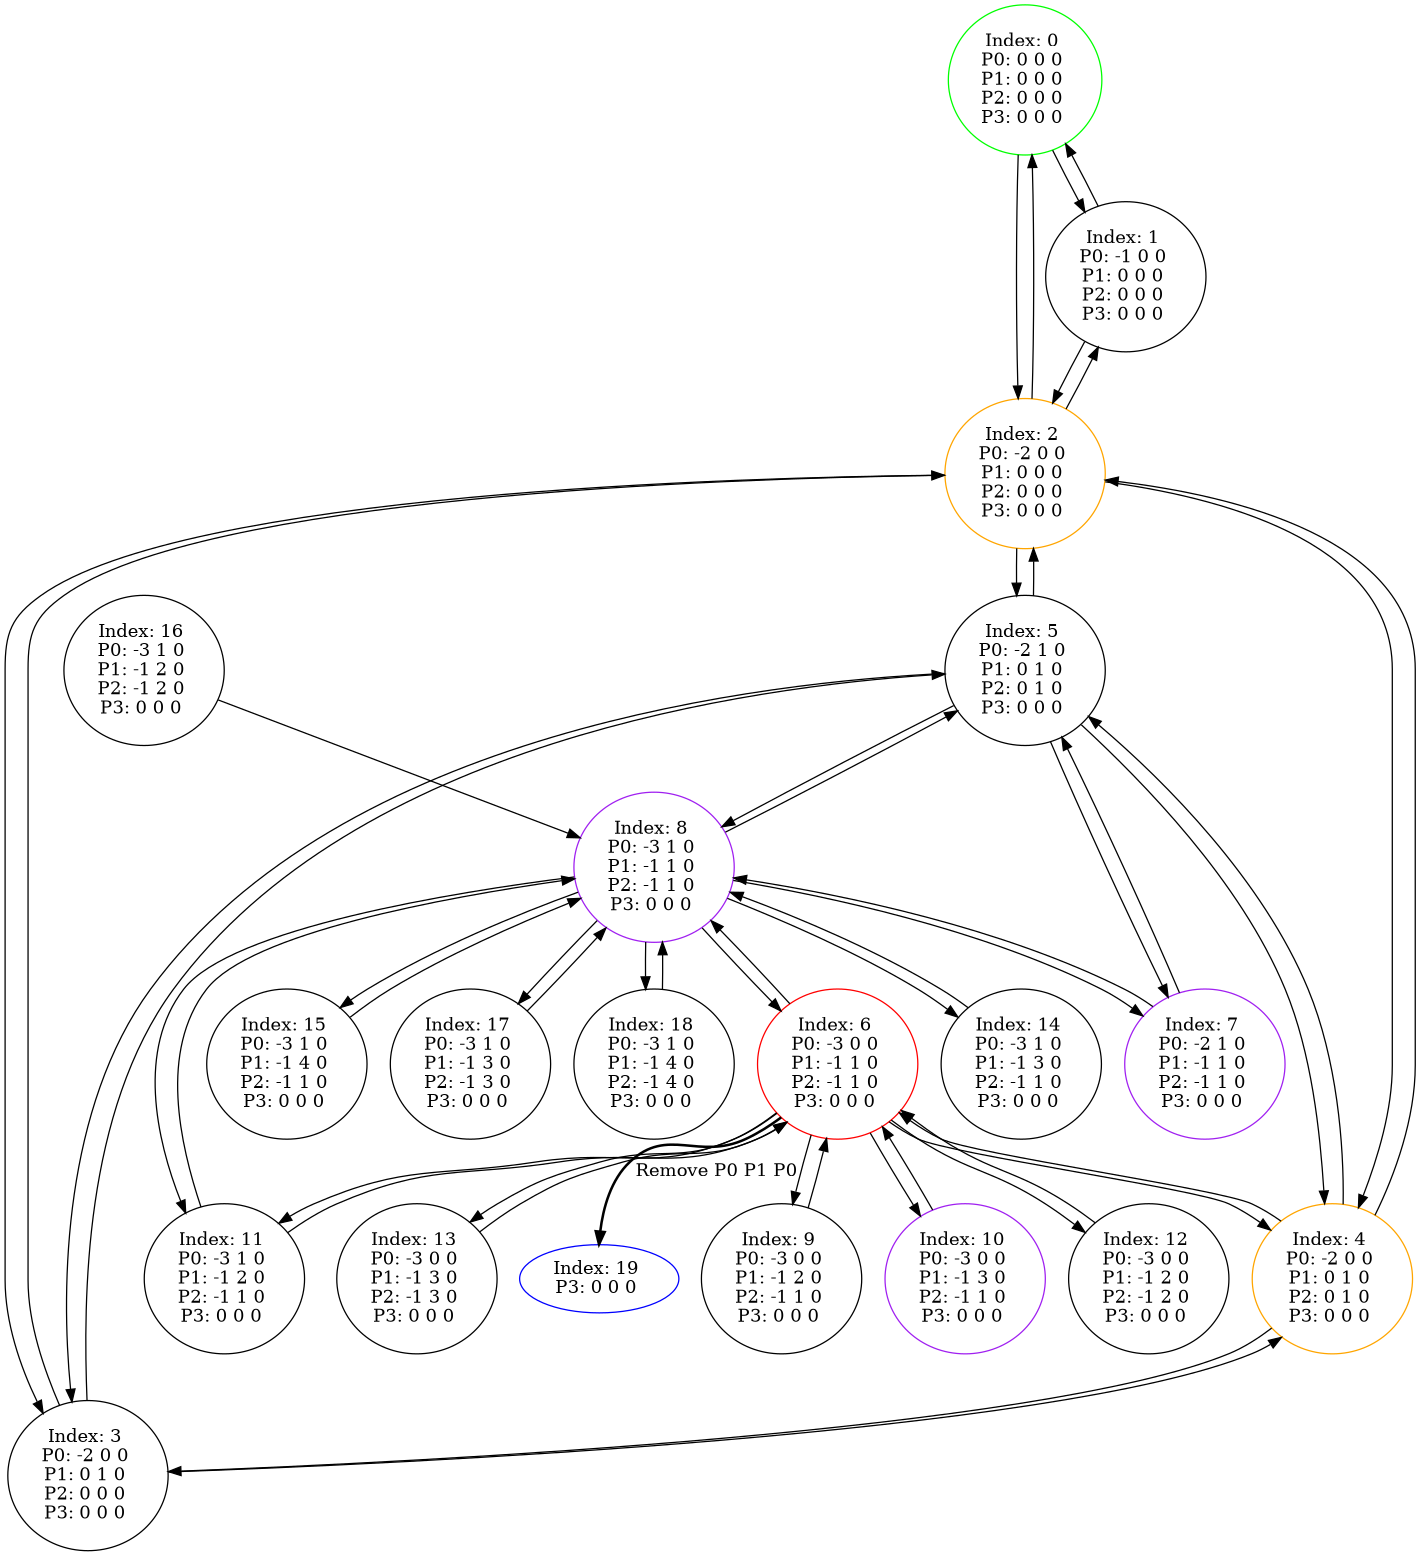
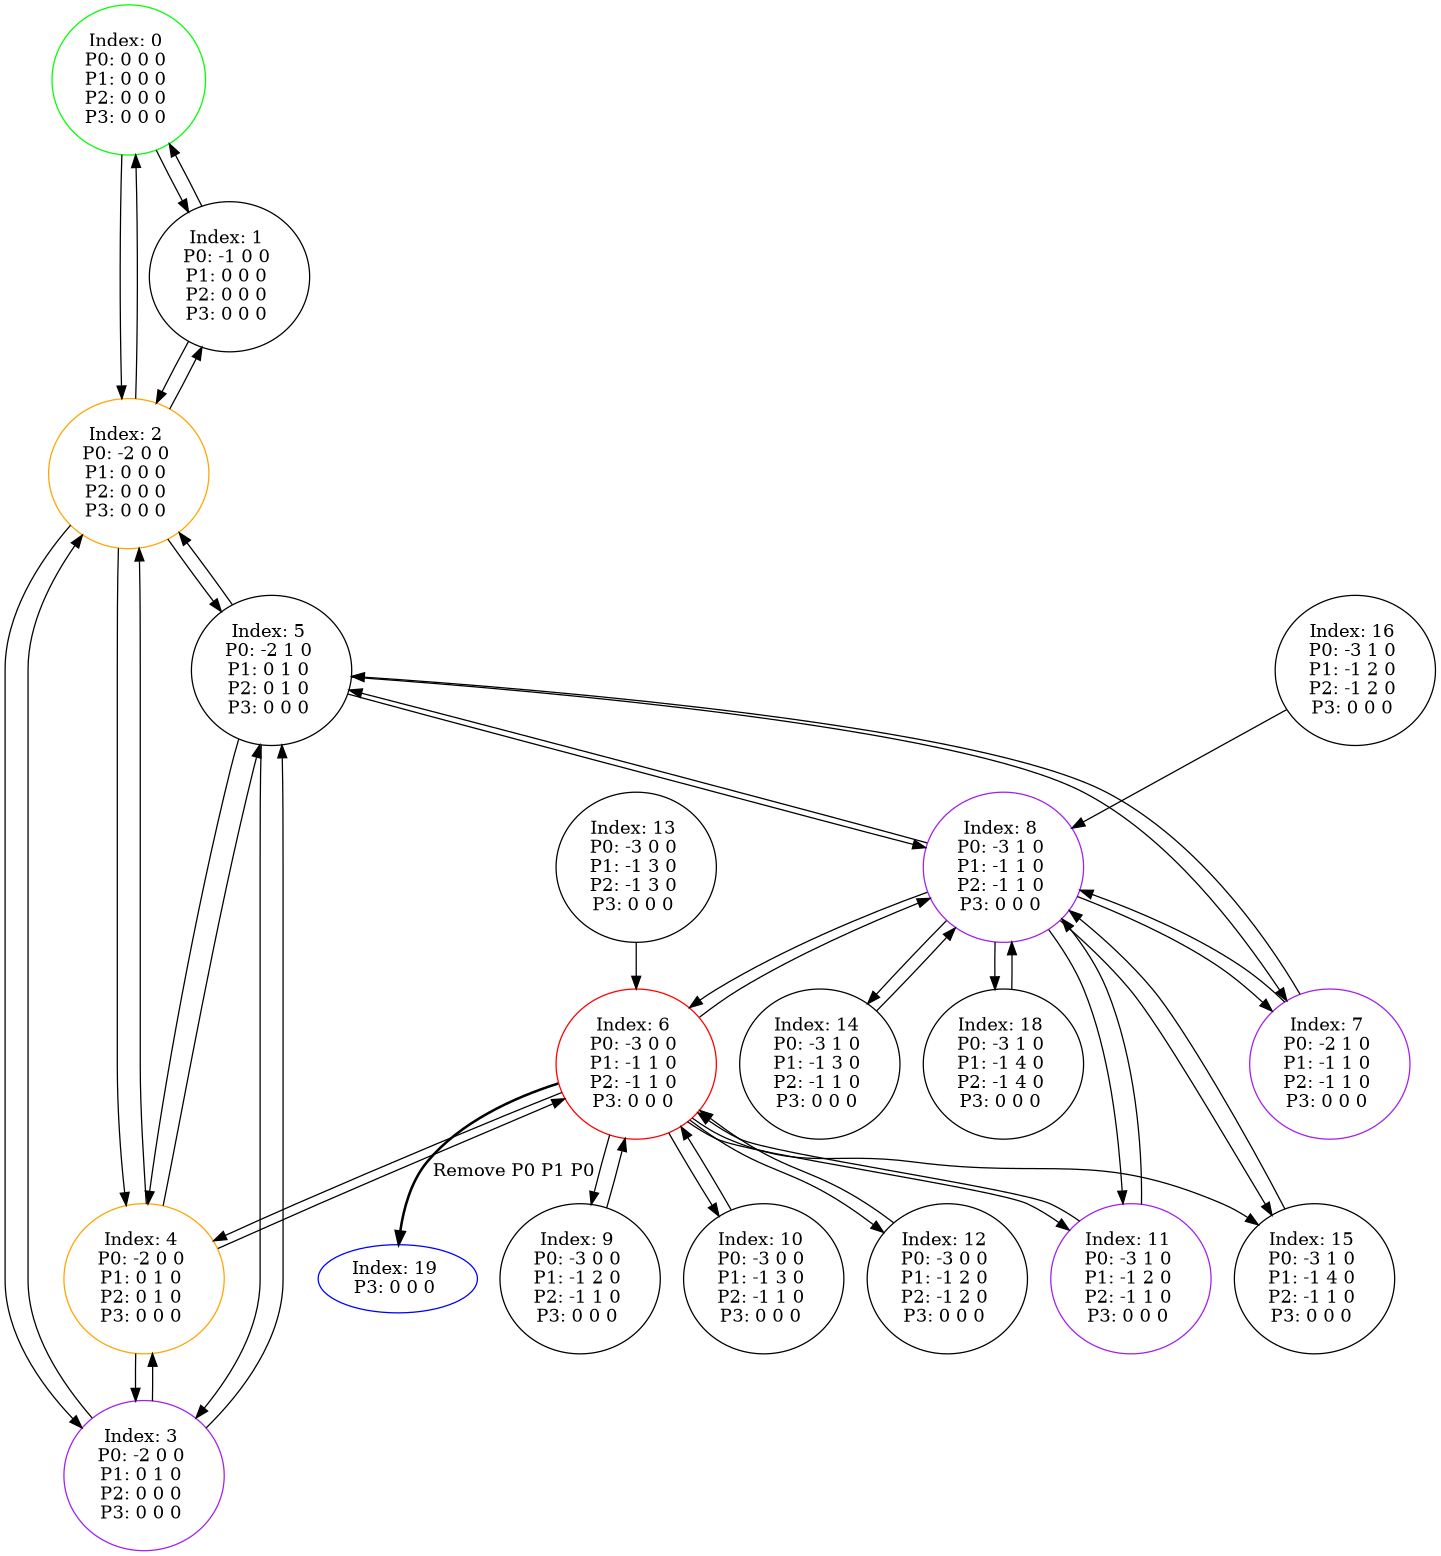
(470, 1064) -> none
(558, 1175) -> (970, 1167)
(224, 1279) -> (1131, 1279)
(965, 1279) -> (764, 1279)
(88, 1476) -> (144, 1476)
